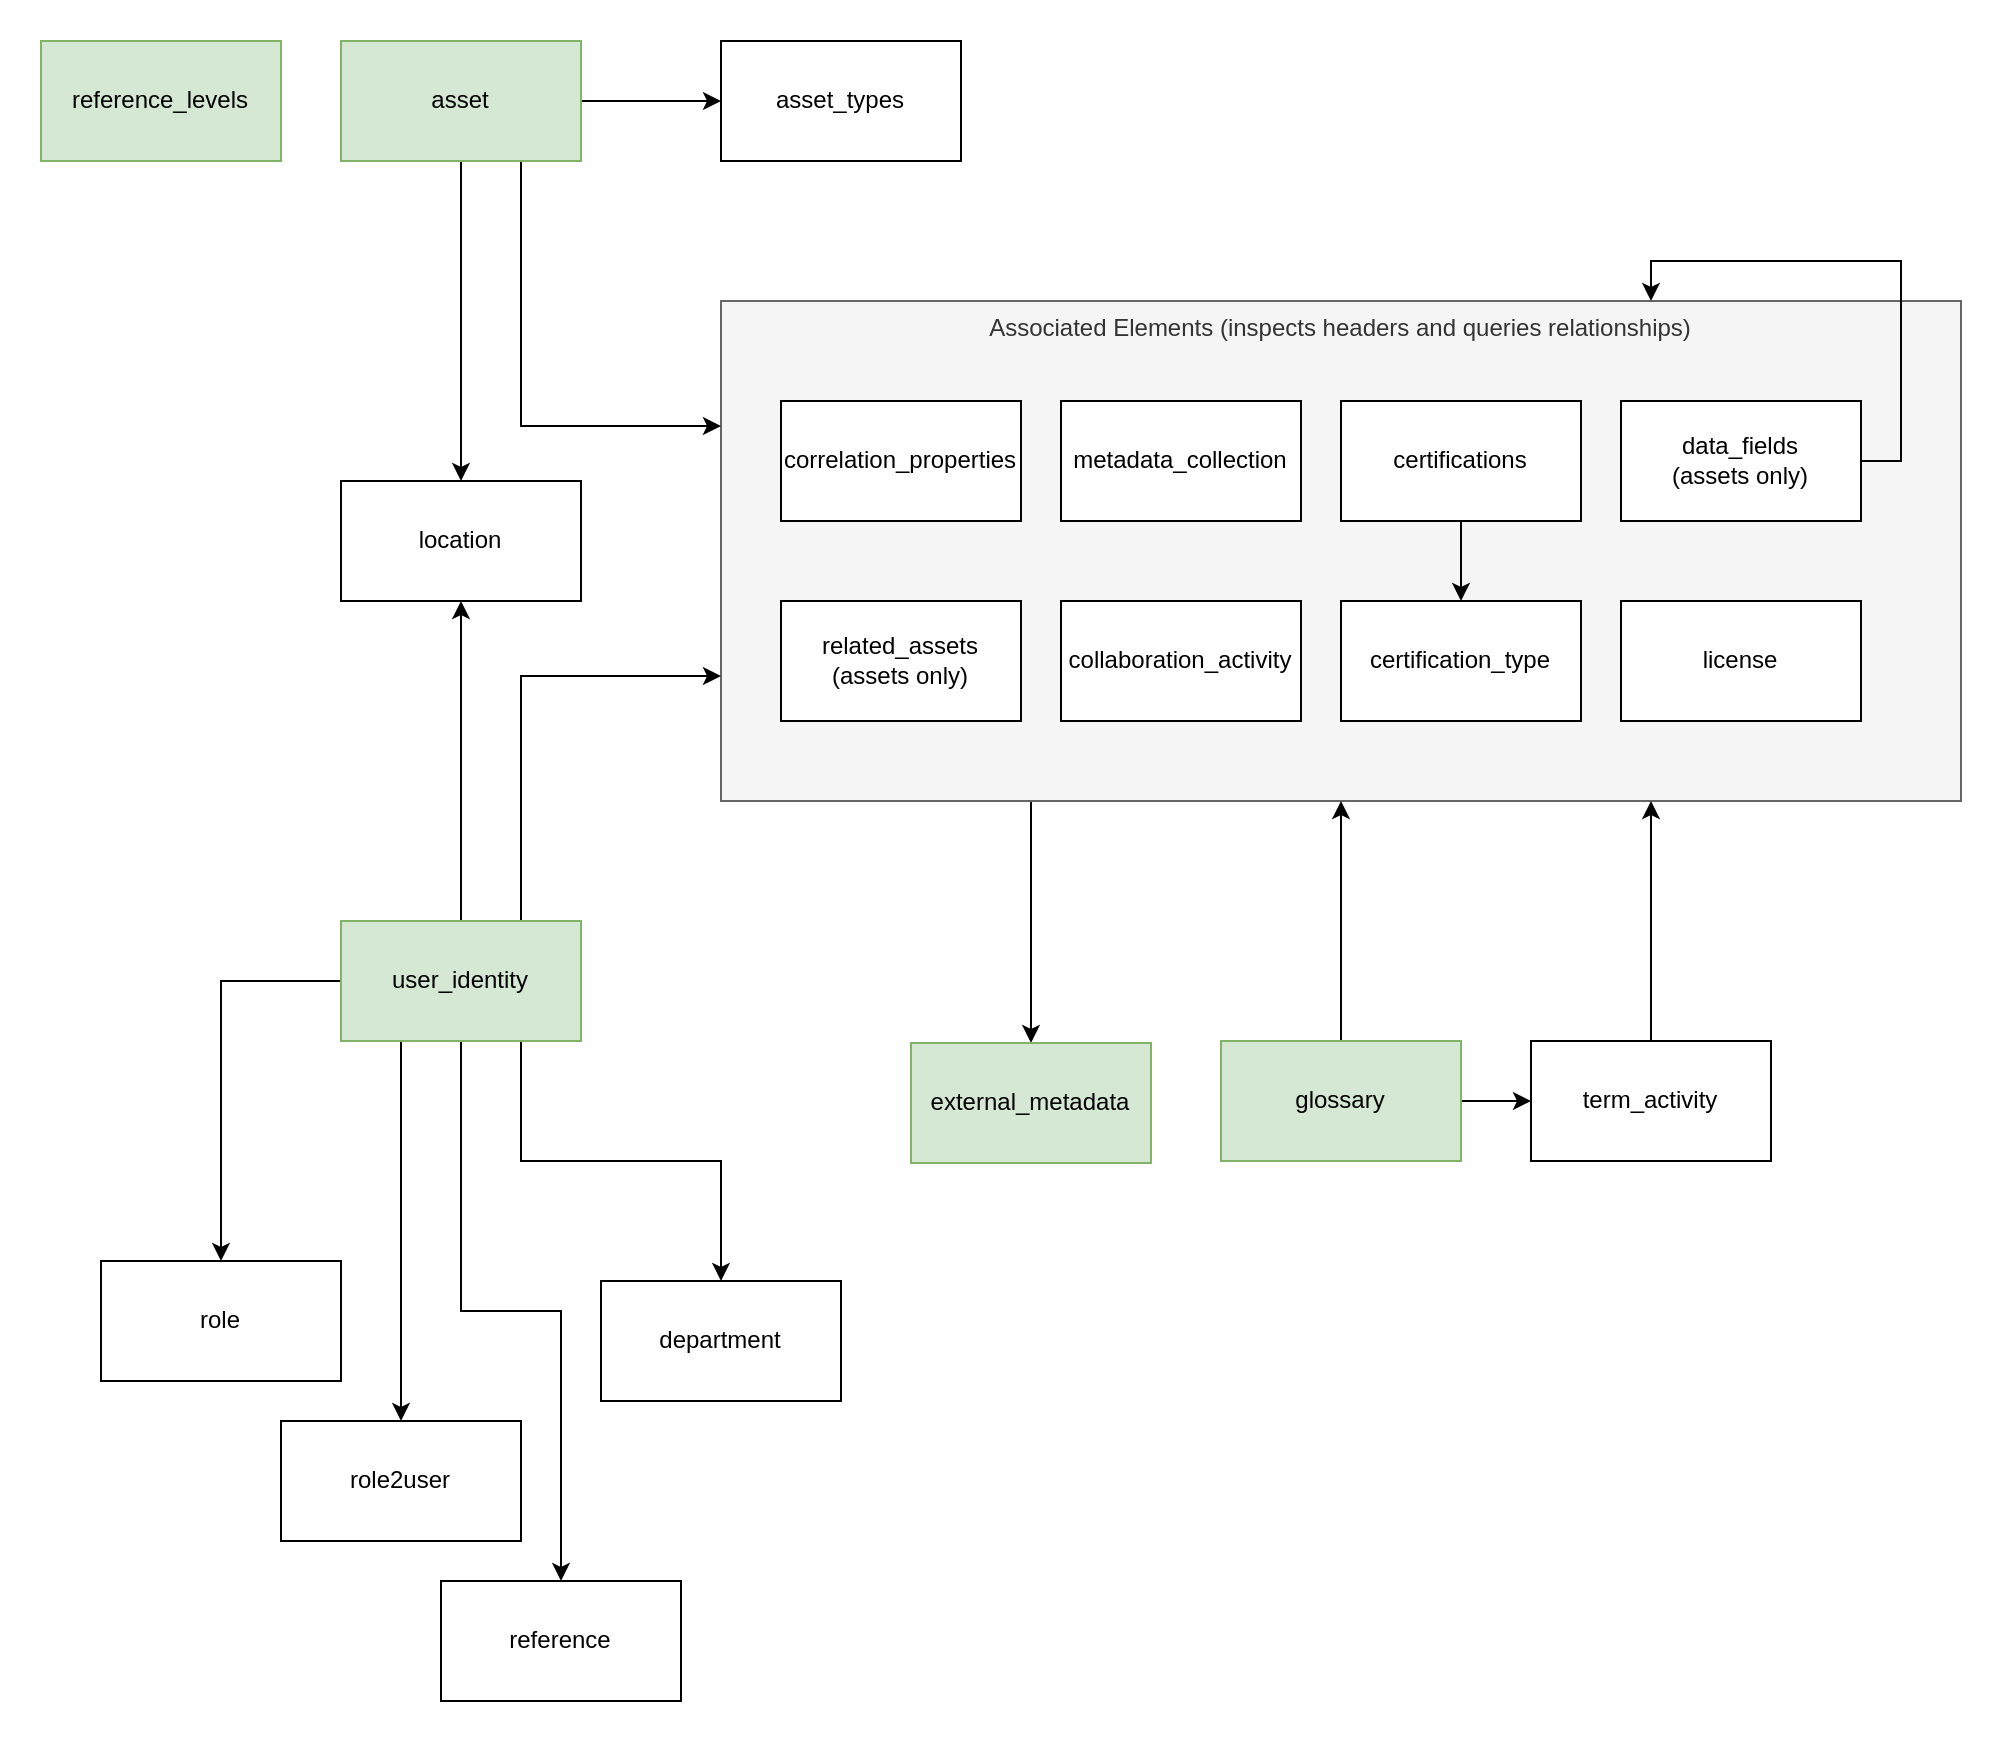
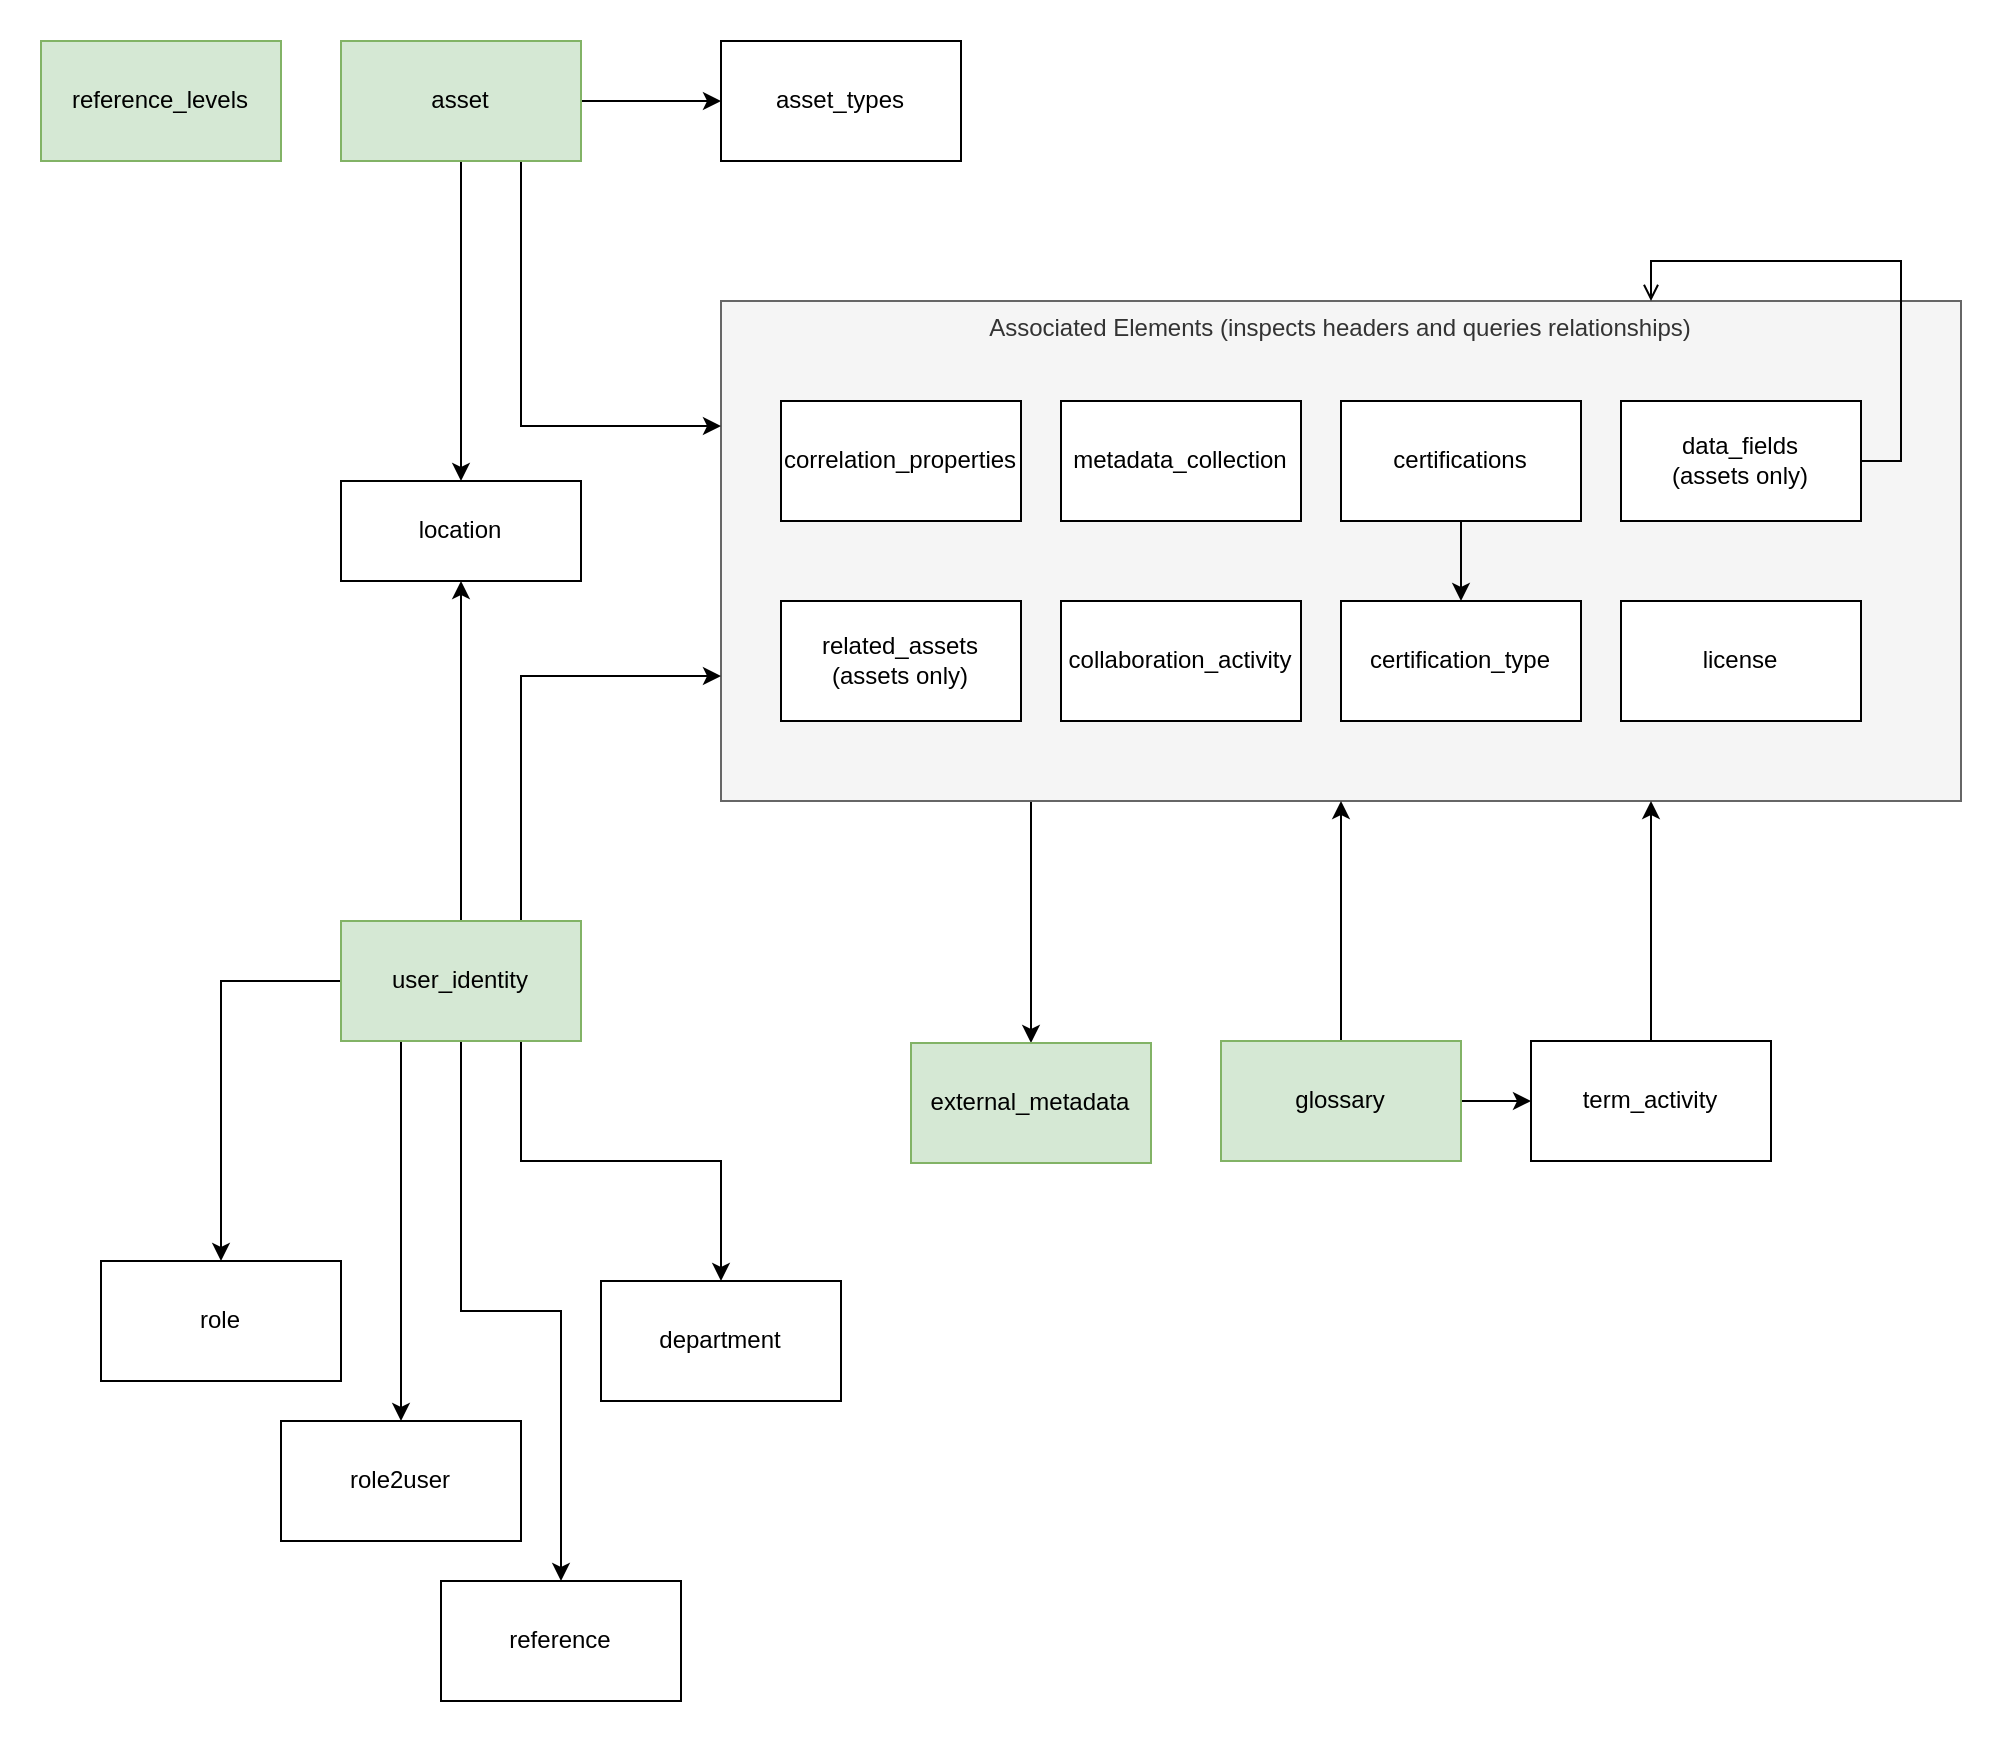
(1651, 286) -> (1651, 289)
(461, 541) -> (461, 531)
